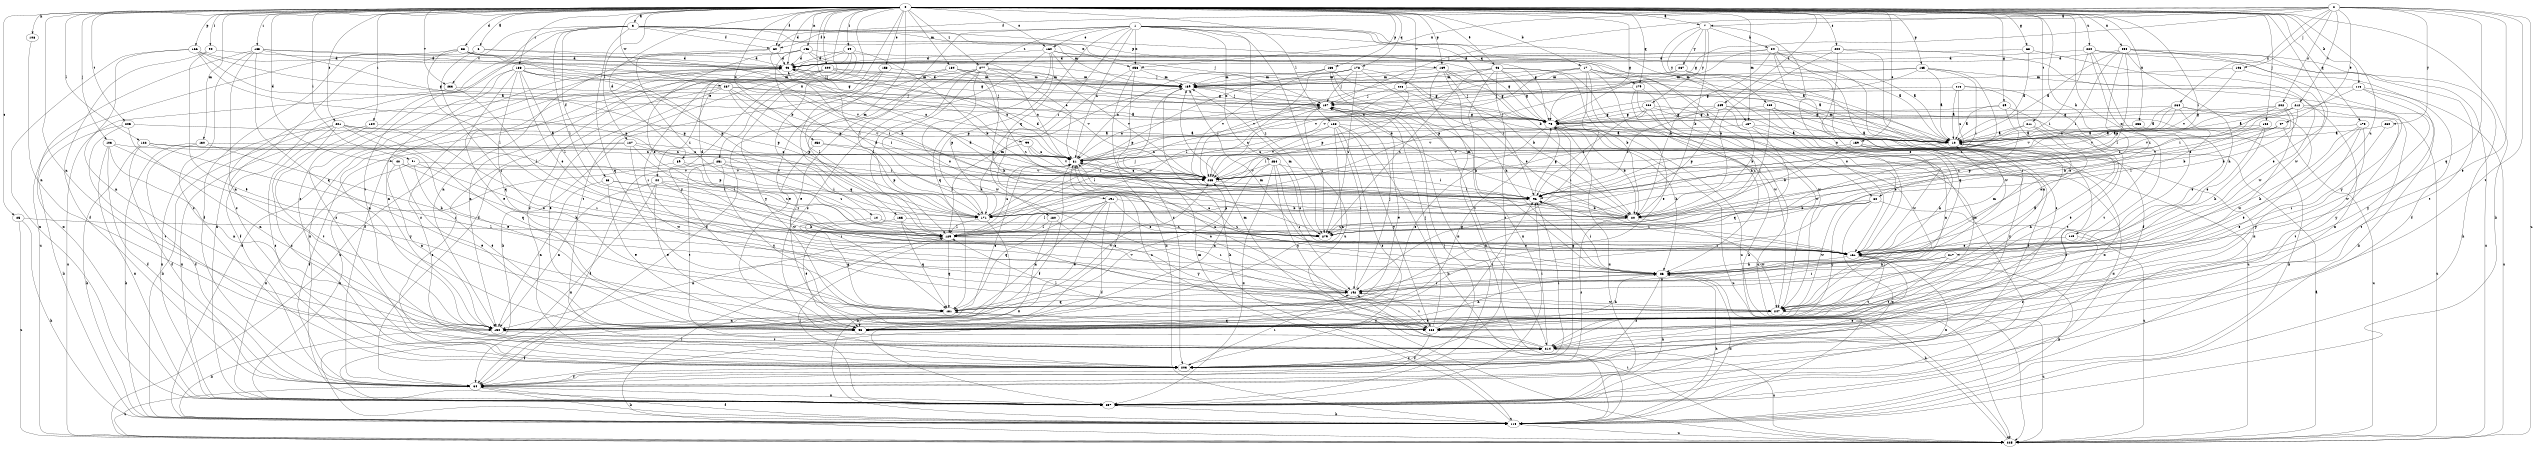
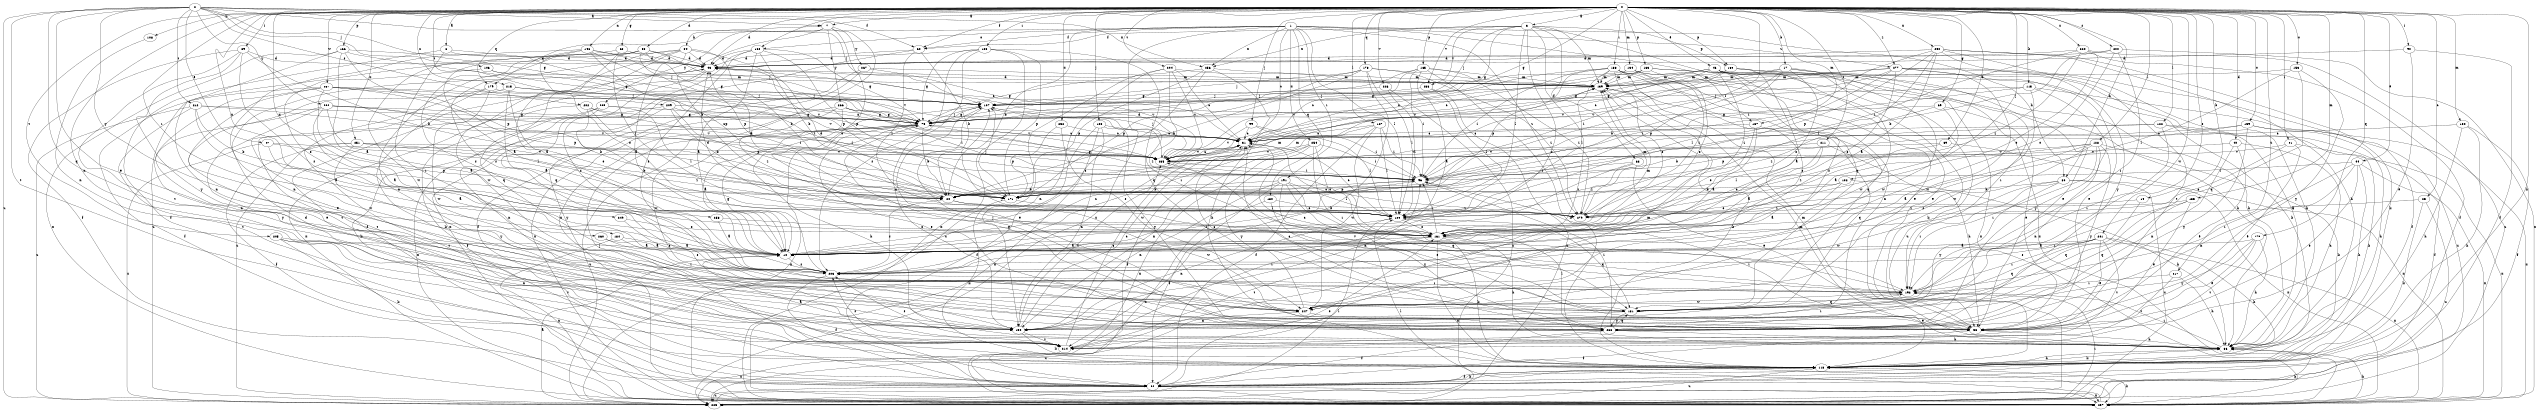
none -> (955, 10)
(1214, 116) -> (1060, 134)
(1995, 199) -> (1073, 246)
